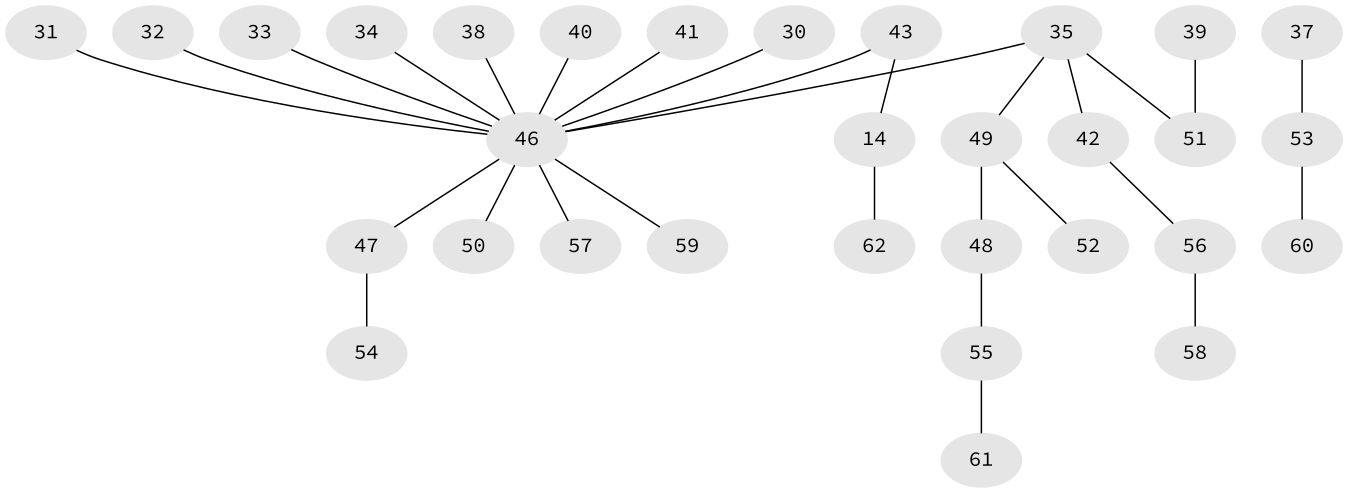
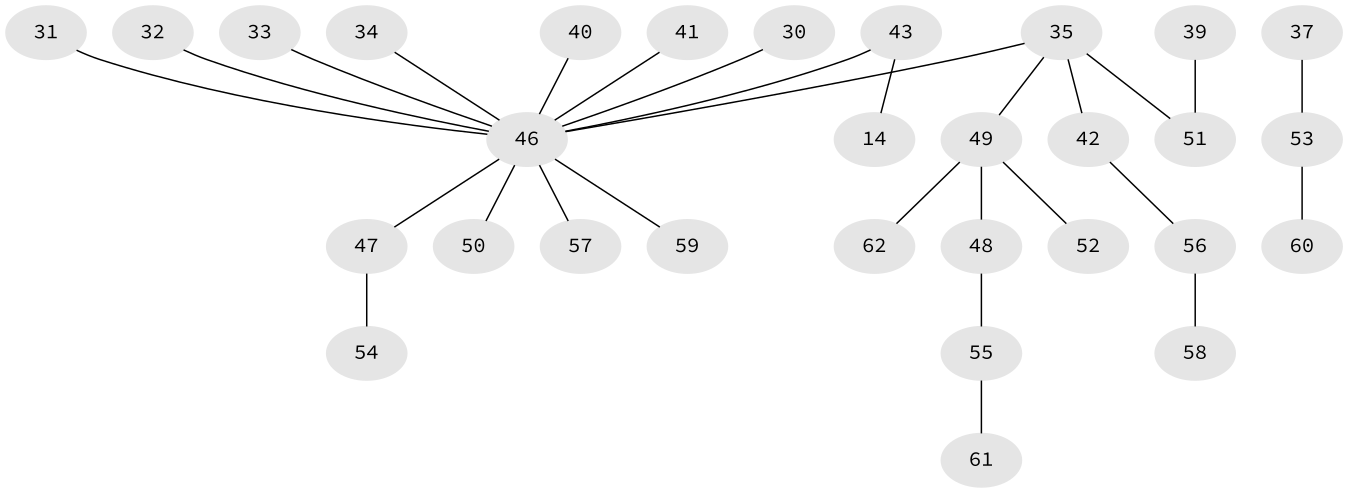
(474, 33) -> none
(875, 193) -> (928, 193)
